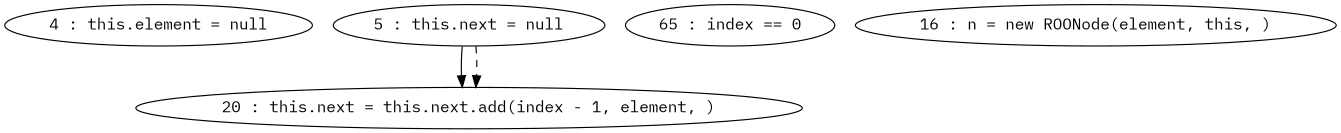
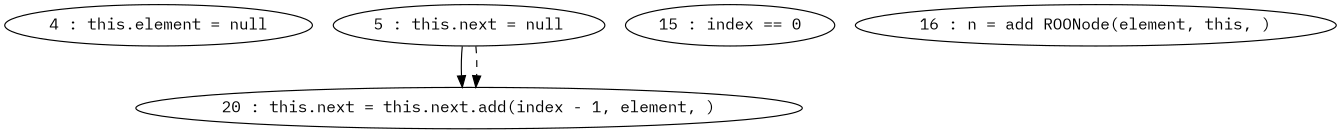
(730, 25) -> (730, 25)
(1096, 25) -> (1096, 25)
